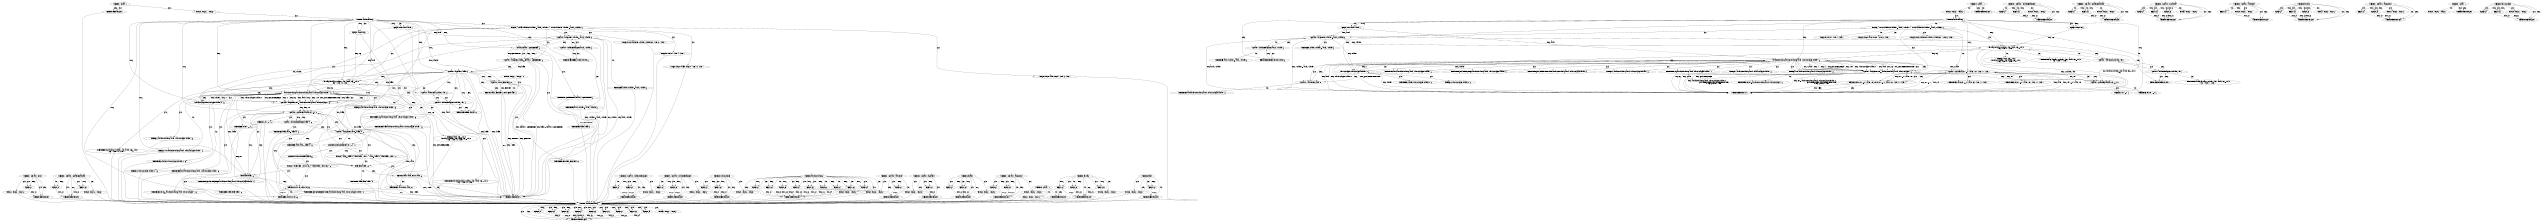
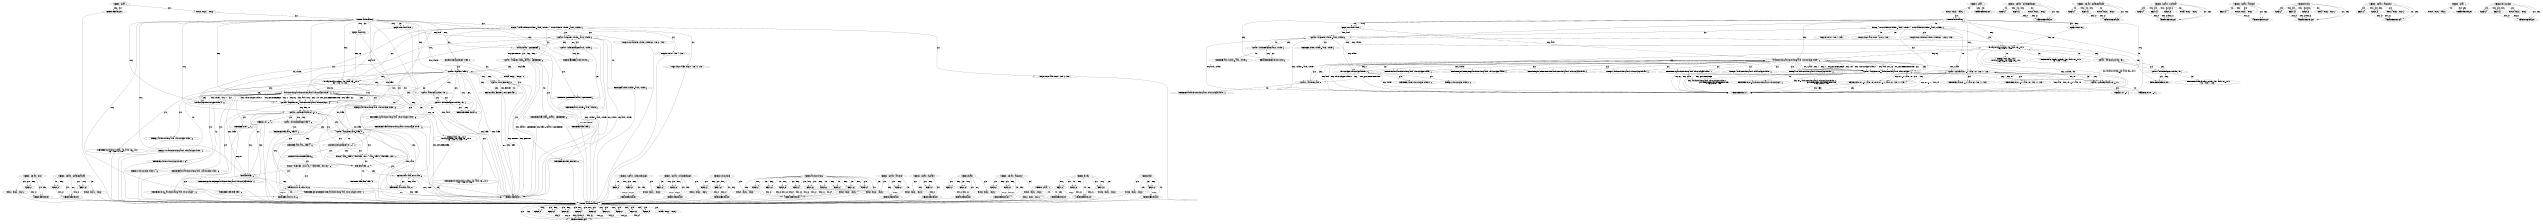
none -> (457, 60)
none -> (548, 117)
none -> (407, 183)
